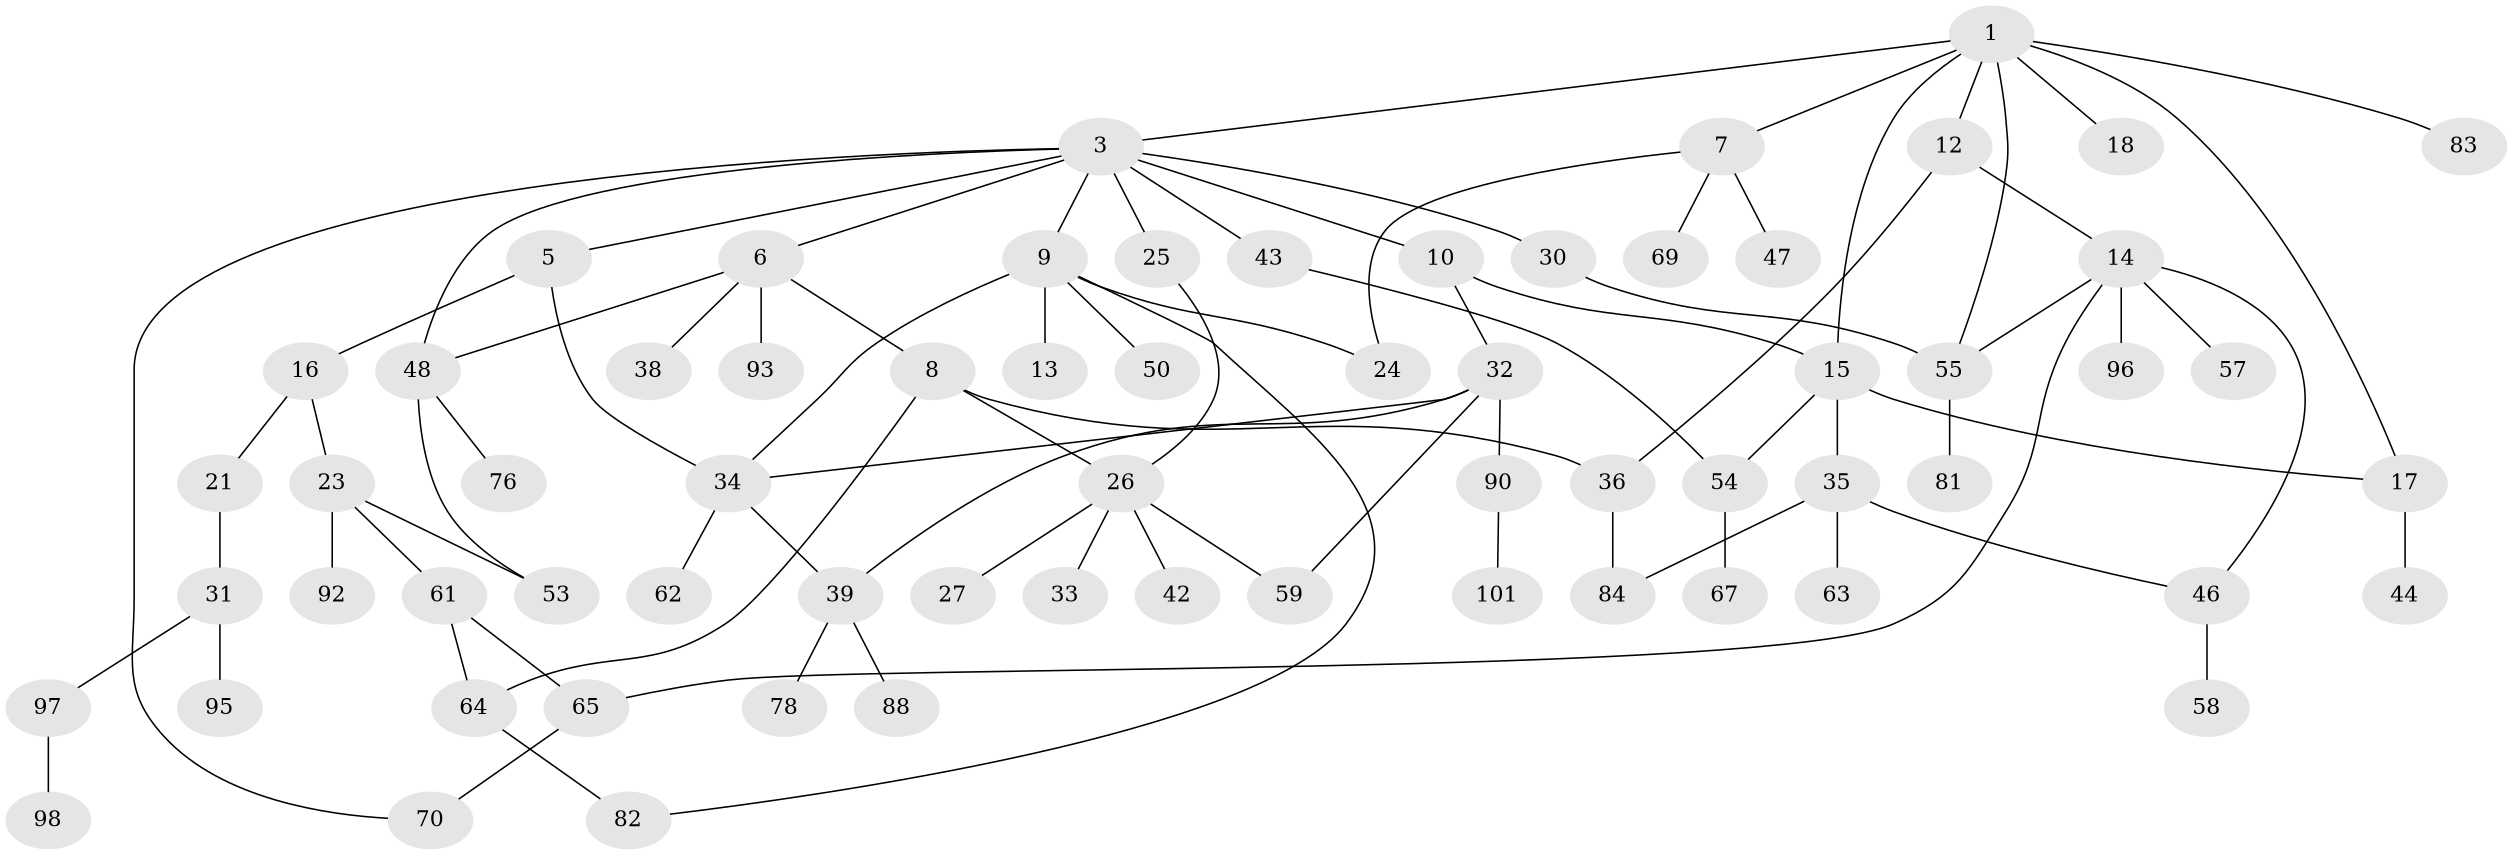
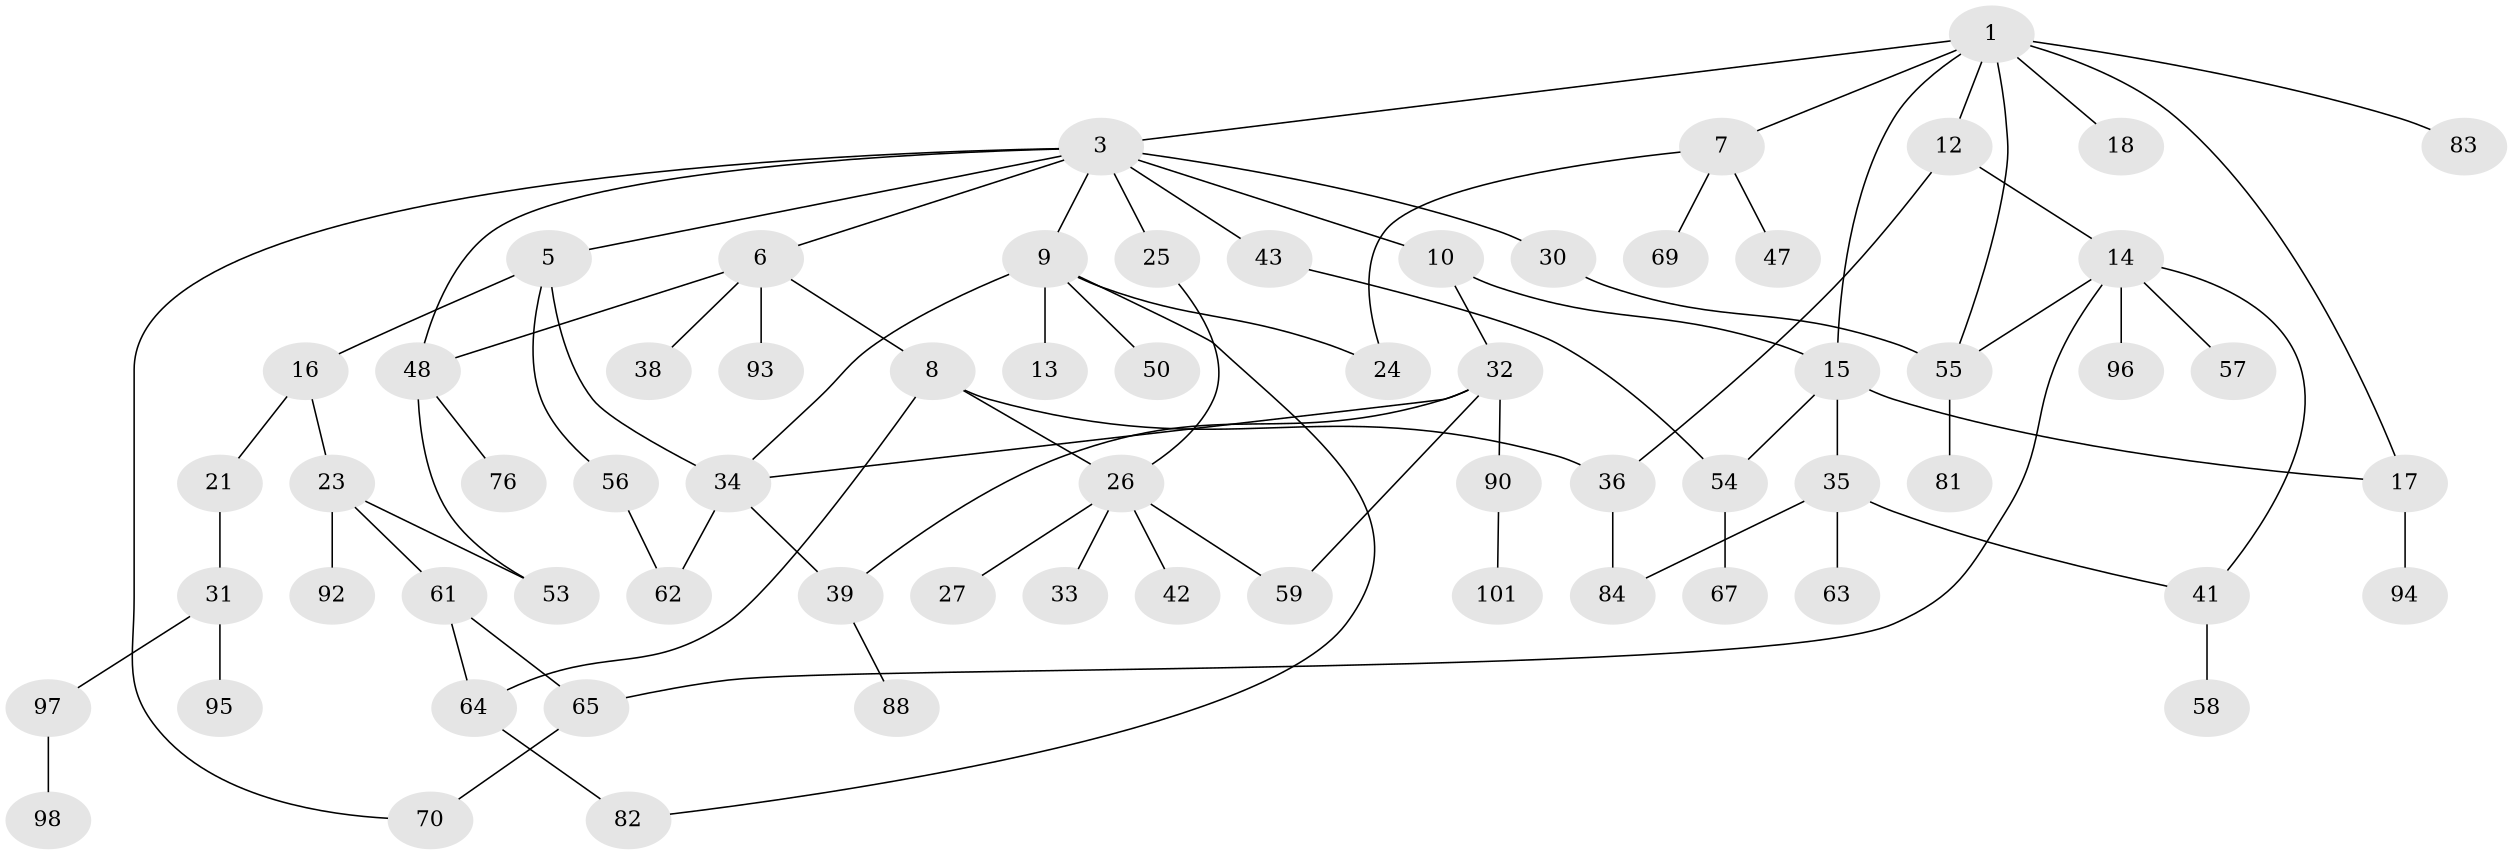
none -> (616, 484)
(2207, 596) -> (2207, 596)
(2405, 596) -> (2405, 596)
(785, 708) -> none
